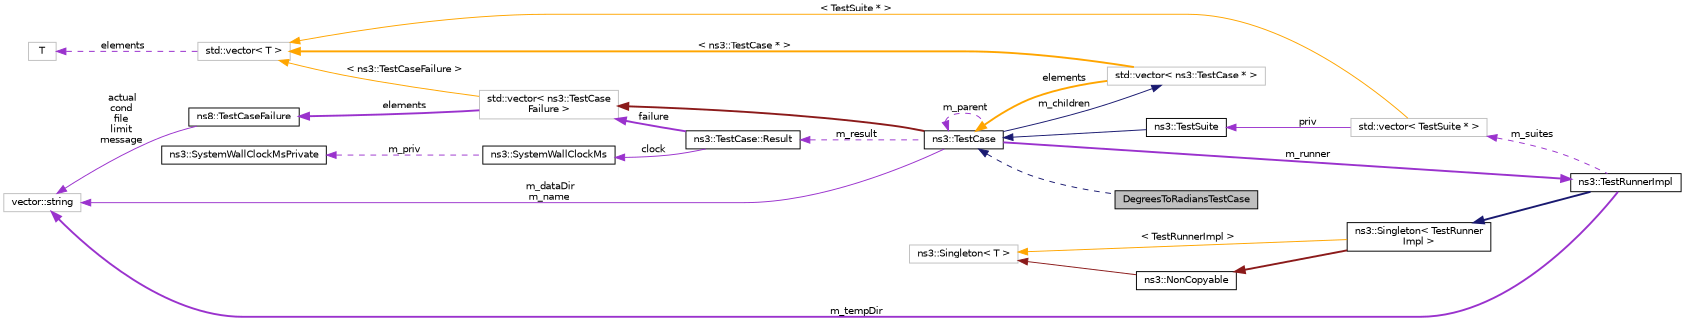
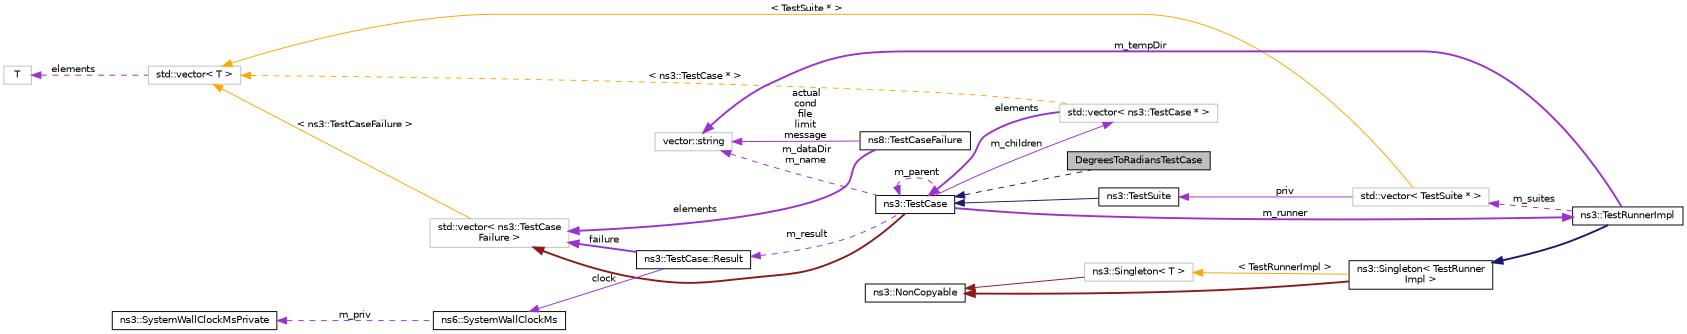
(717, 51) -> (662, 82)
(1043, 94) -> (987, 134)
(1079, 113) -> (1018, 158)
(394, 114) -> (739, 217)
(549, 155) -> (499, 321)
(522, 203) -> (804, 176)
(1082, 268) -> (1030, 282)
